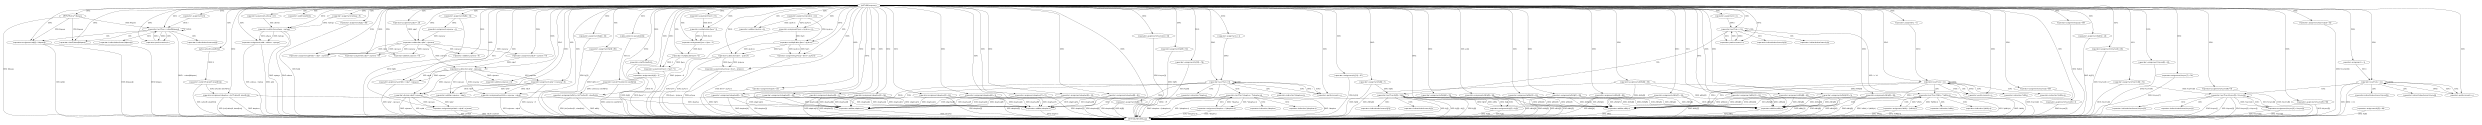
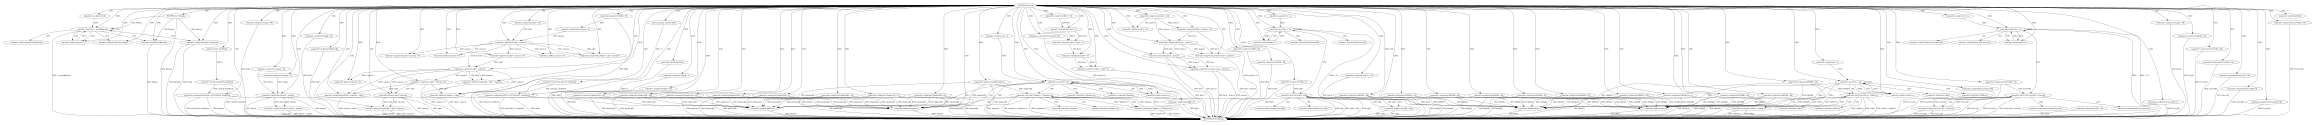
(530, 7) -> (564, 7)
none -> (1011, 89)
(1380, 118) -> none
